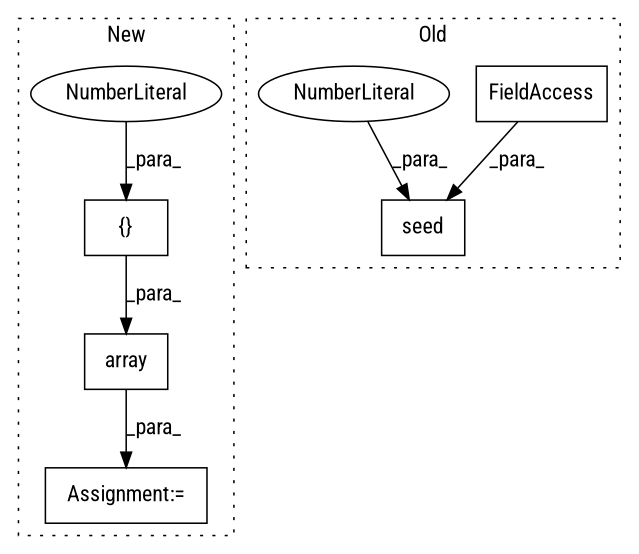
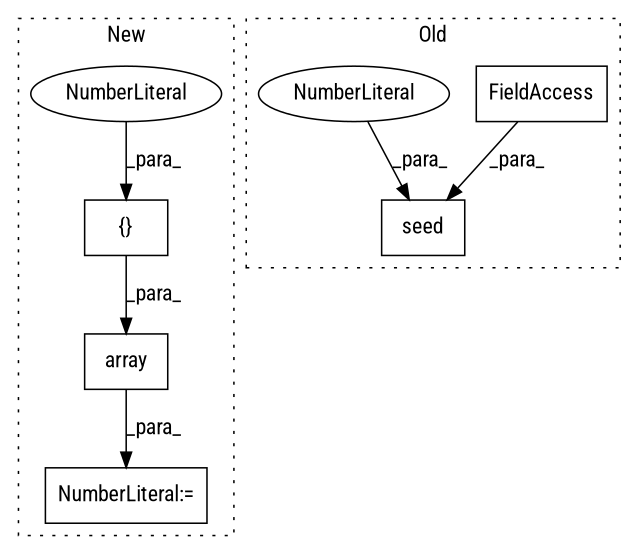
(126, 496) -> (126, 496)
